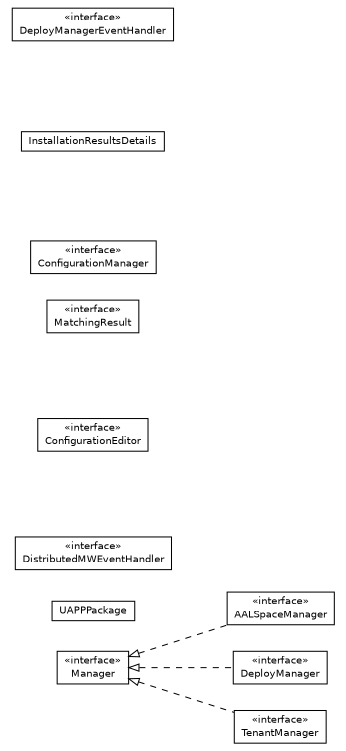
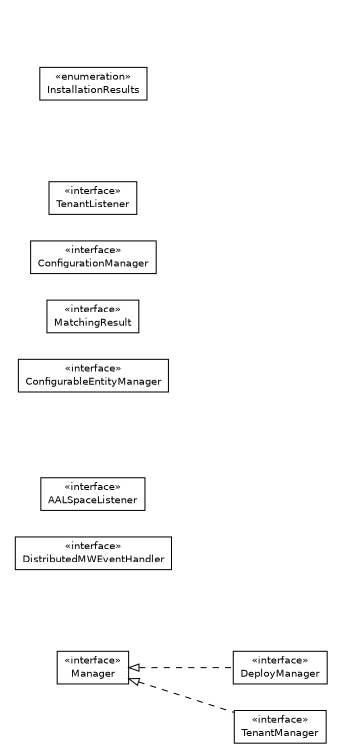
(93, 24) -> none
none -> (93, 84)
(93, 141) -> none
none -> (93, 198)
none -> (93, 376)
(93, 435) -> none
none -> (93, 494)
(280, 608) -> none
(93, 610) -> none
